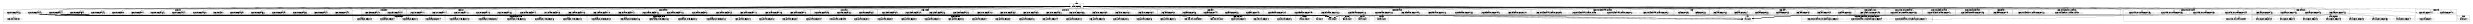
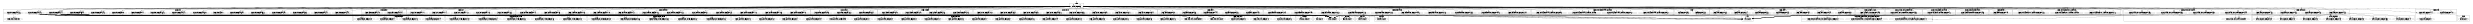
(552, 13) -> (552, 13)
none -> (2102, 13)
